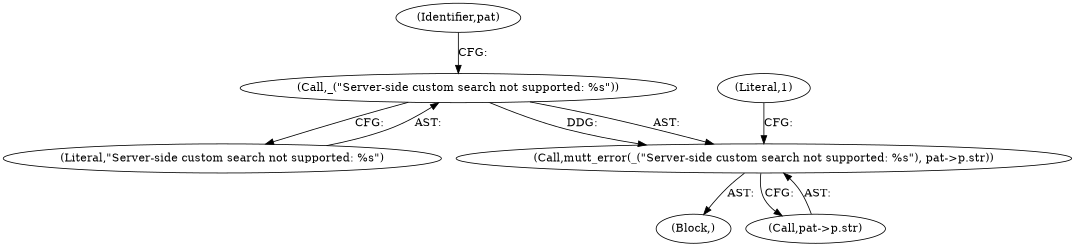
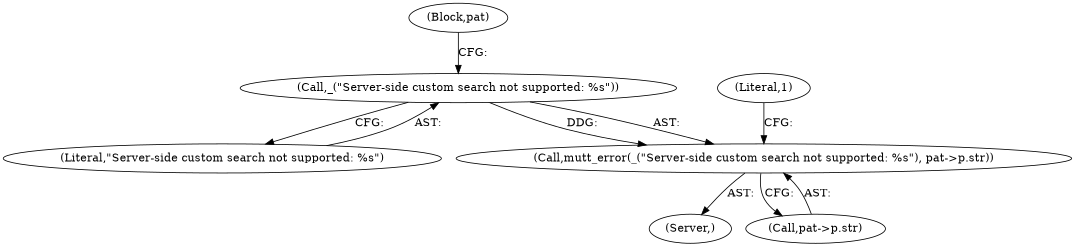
(458, 18) -> (458, 18)
(694, 229) -> (690, 229)
